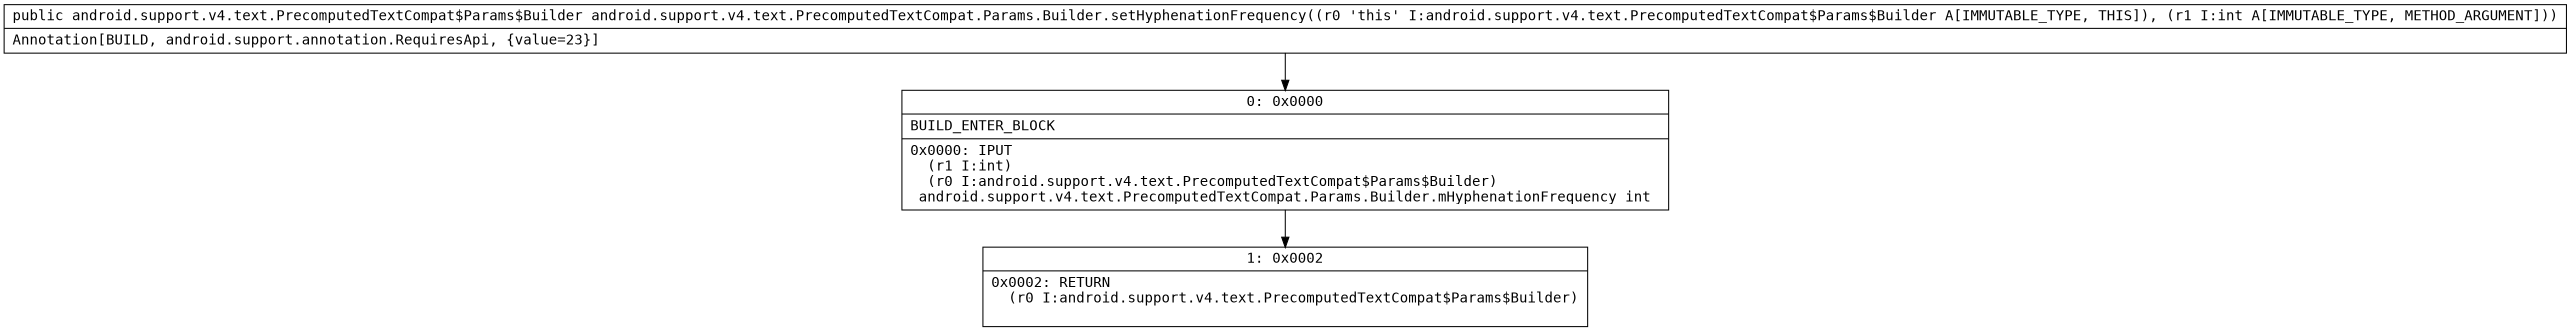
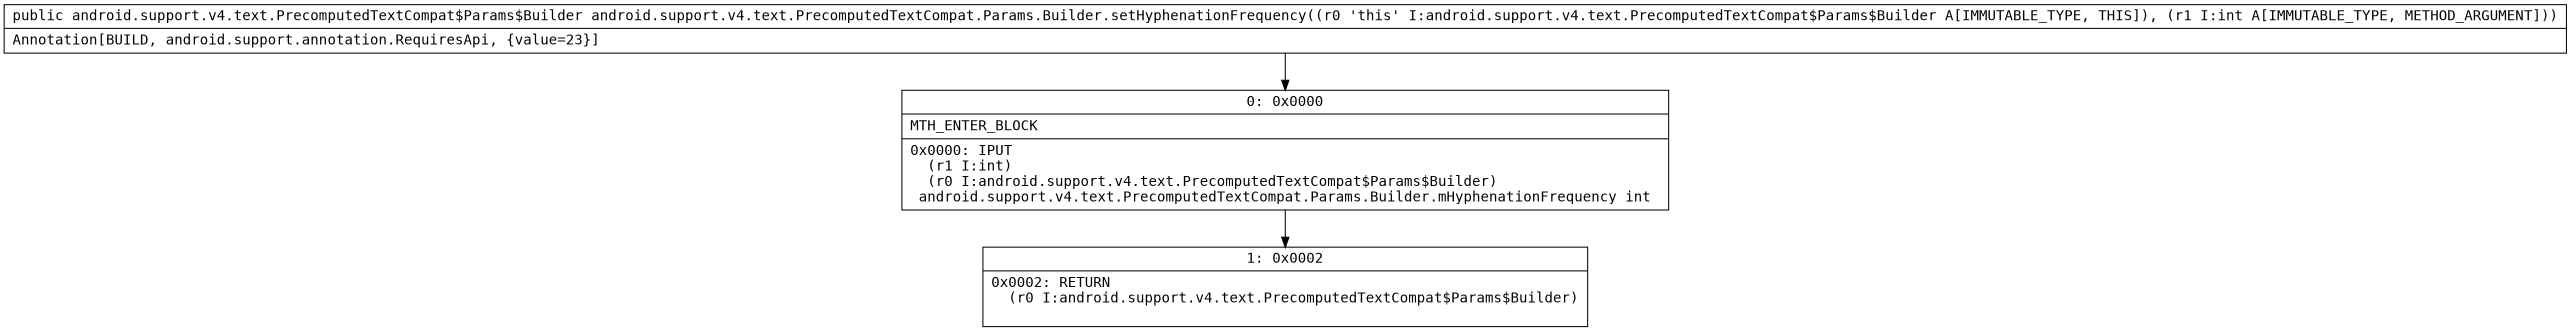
(983, 126) -> (974, 126)
